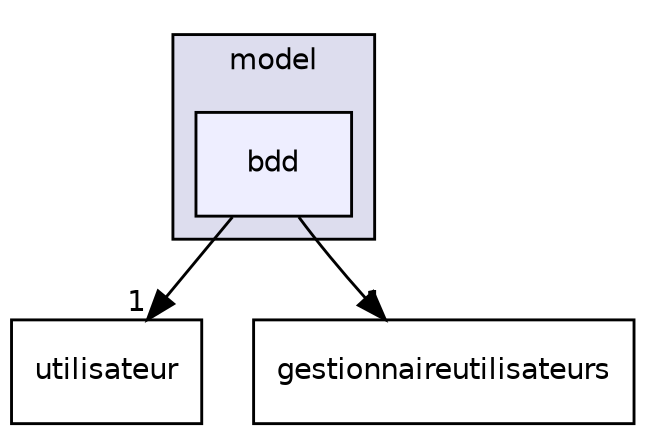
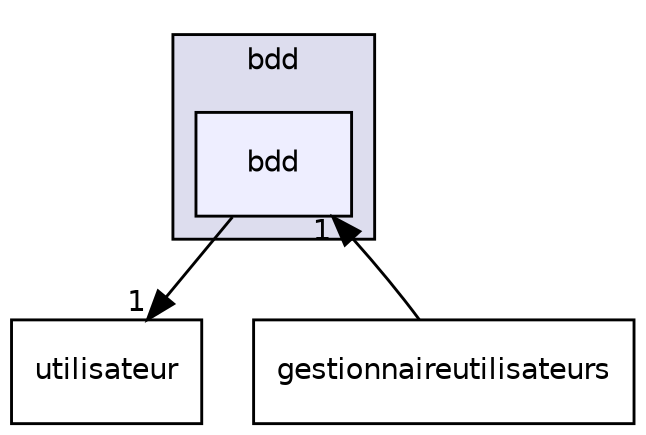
(274, 62) -> (274, 62)
(331, 258) -> (387, 278)
